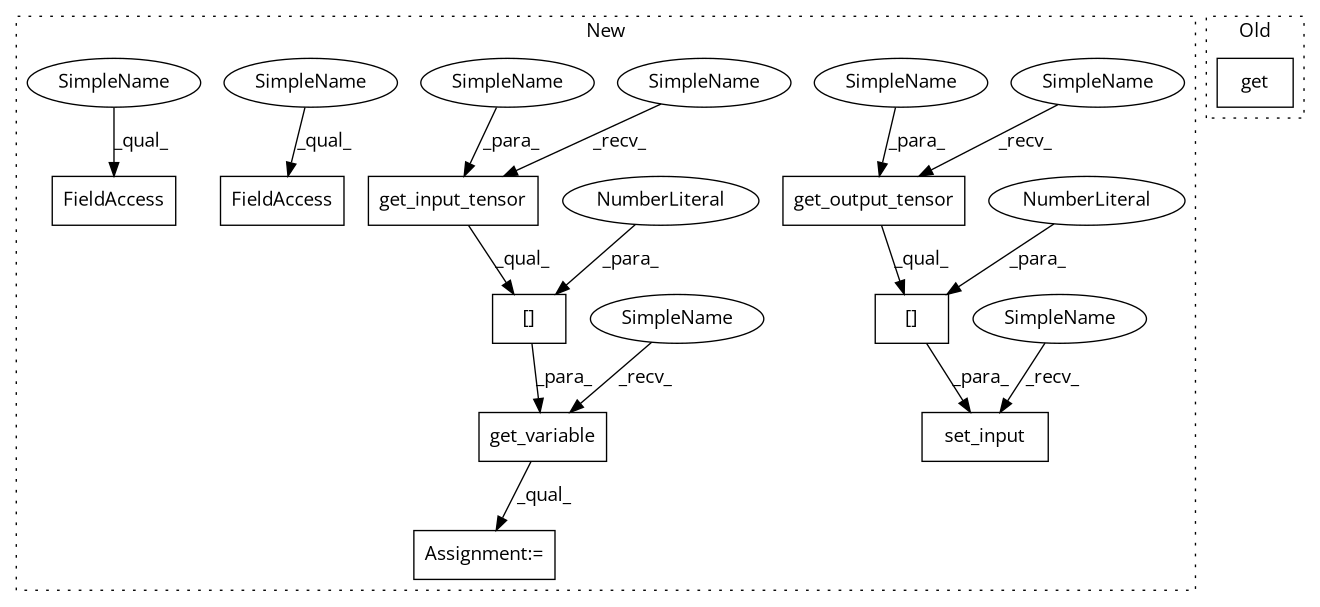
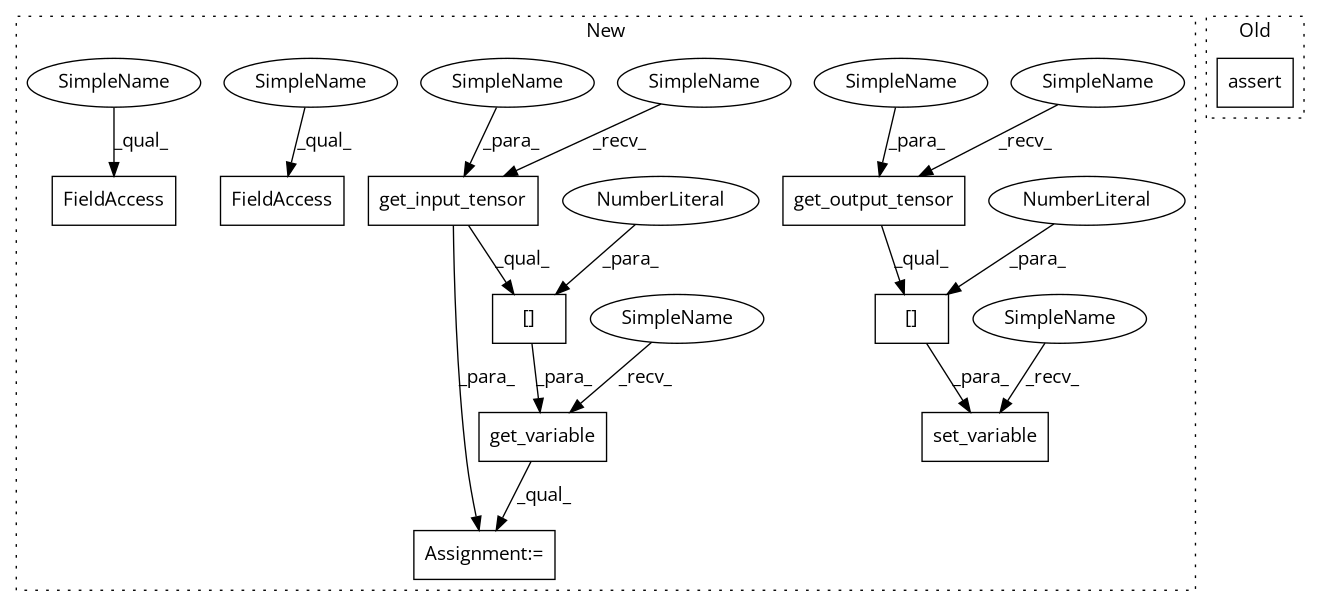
(1255, 83) -> (1255, 83)
none -> (459, 372)
(985, 437) -> (985, 437)
